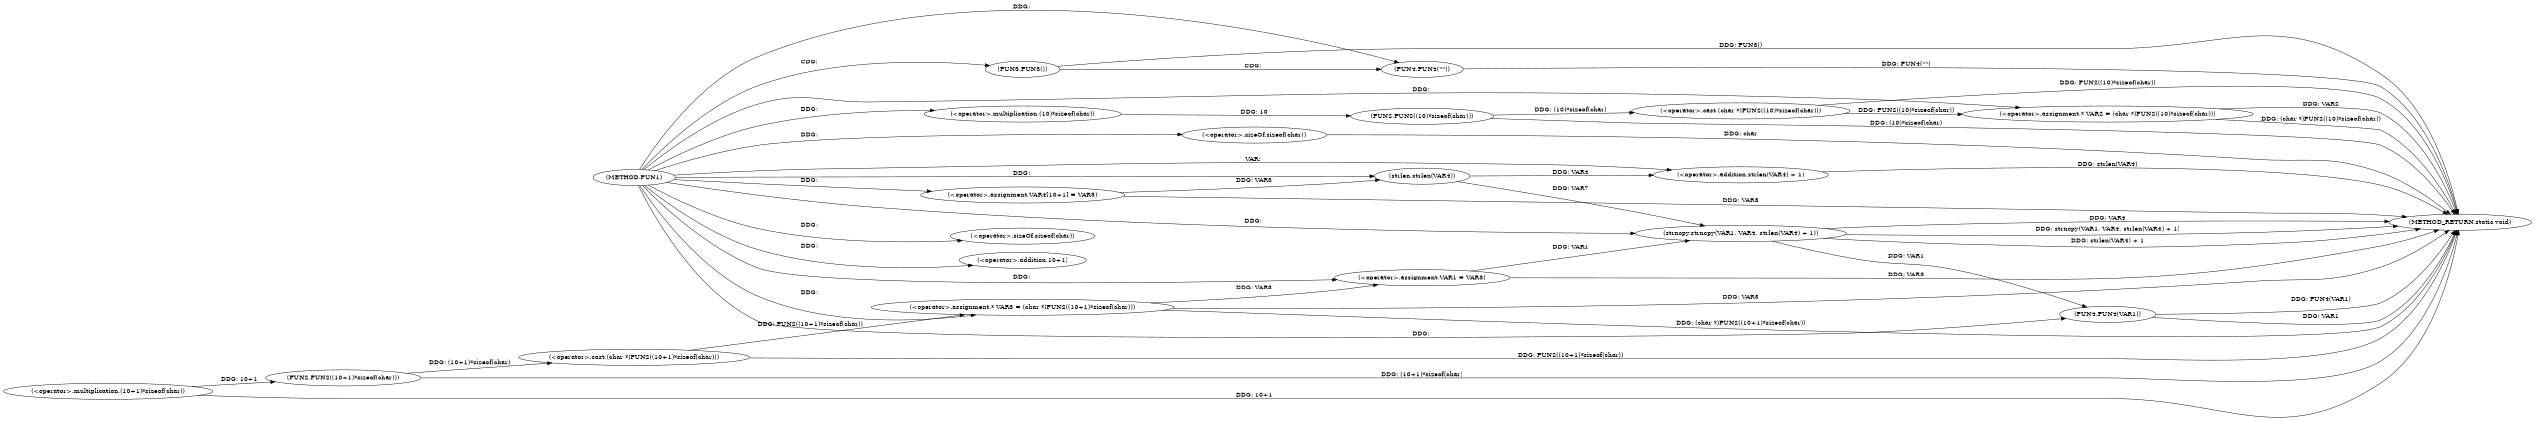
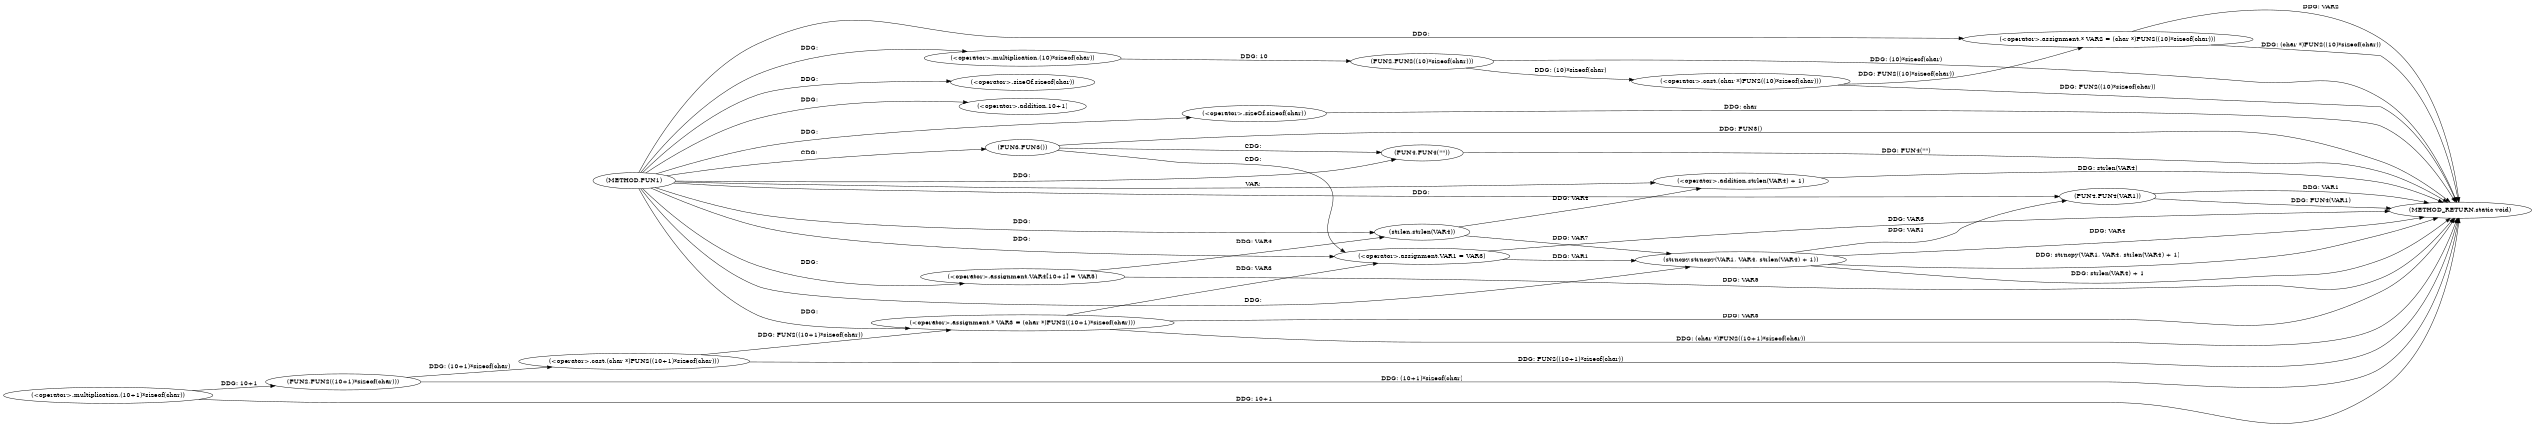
none -> (1231, 164)
(1254, 180) -> (1254, 242)
